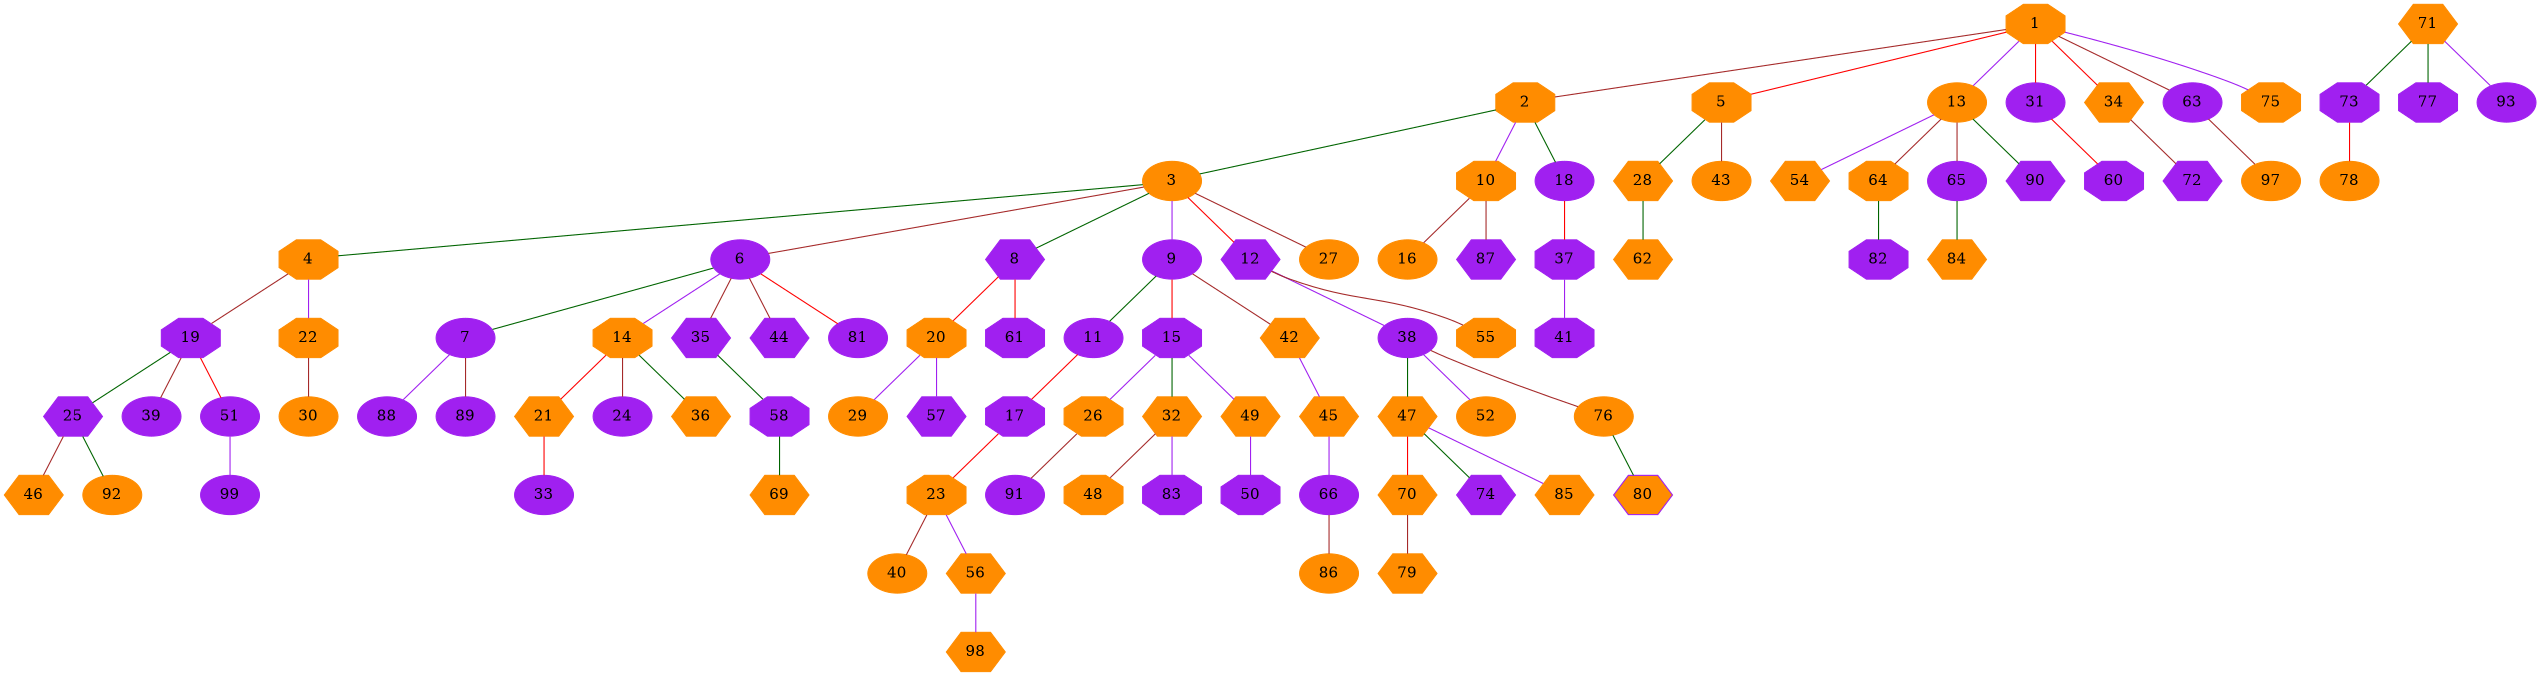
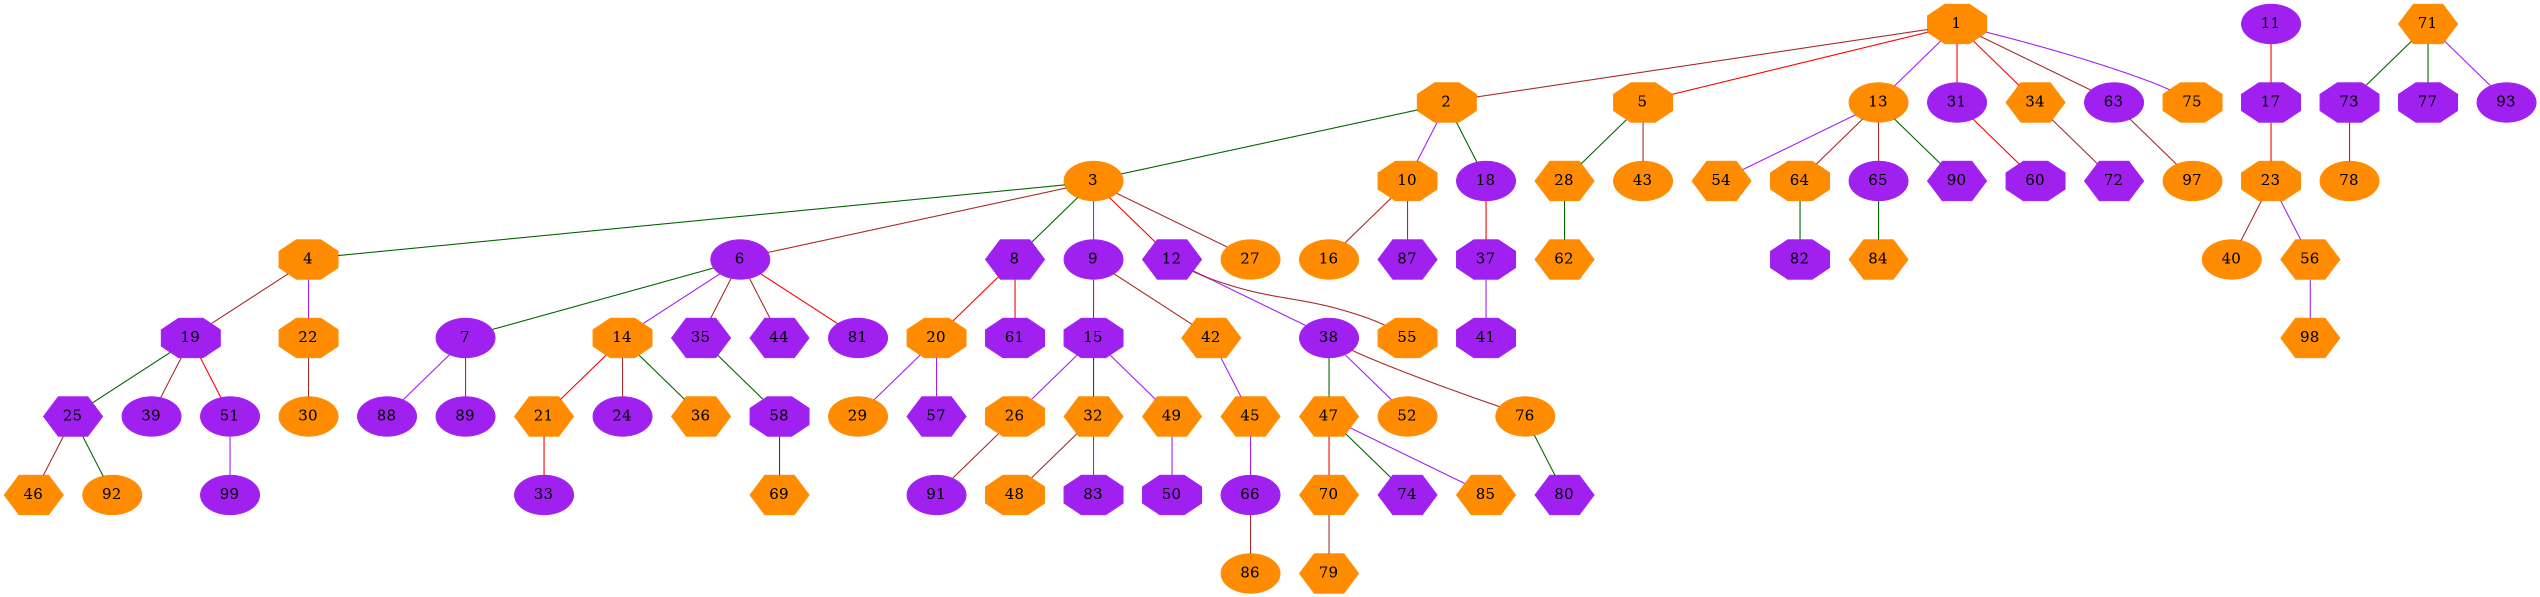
(1133, 299) -> none
(1643, 495) -> (1565, 495)
